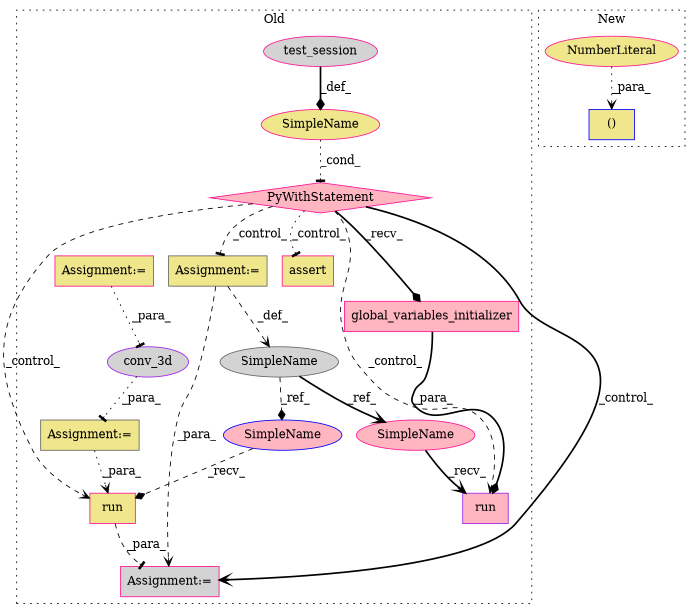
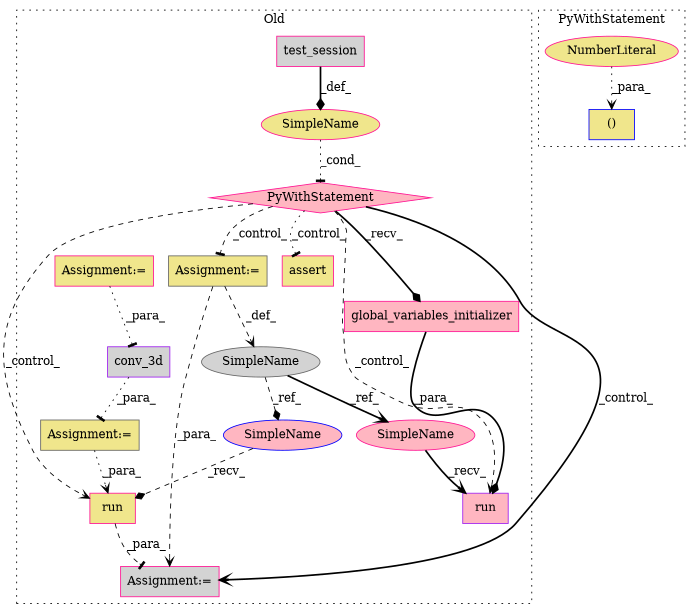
(612, 20) -> (612, 20)
(321, 51) -> (321, 51)
(148, 362) -> (139, 362)
